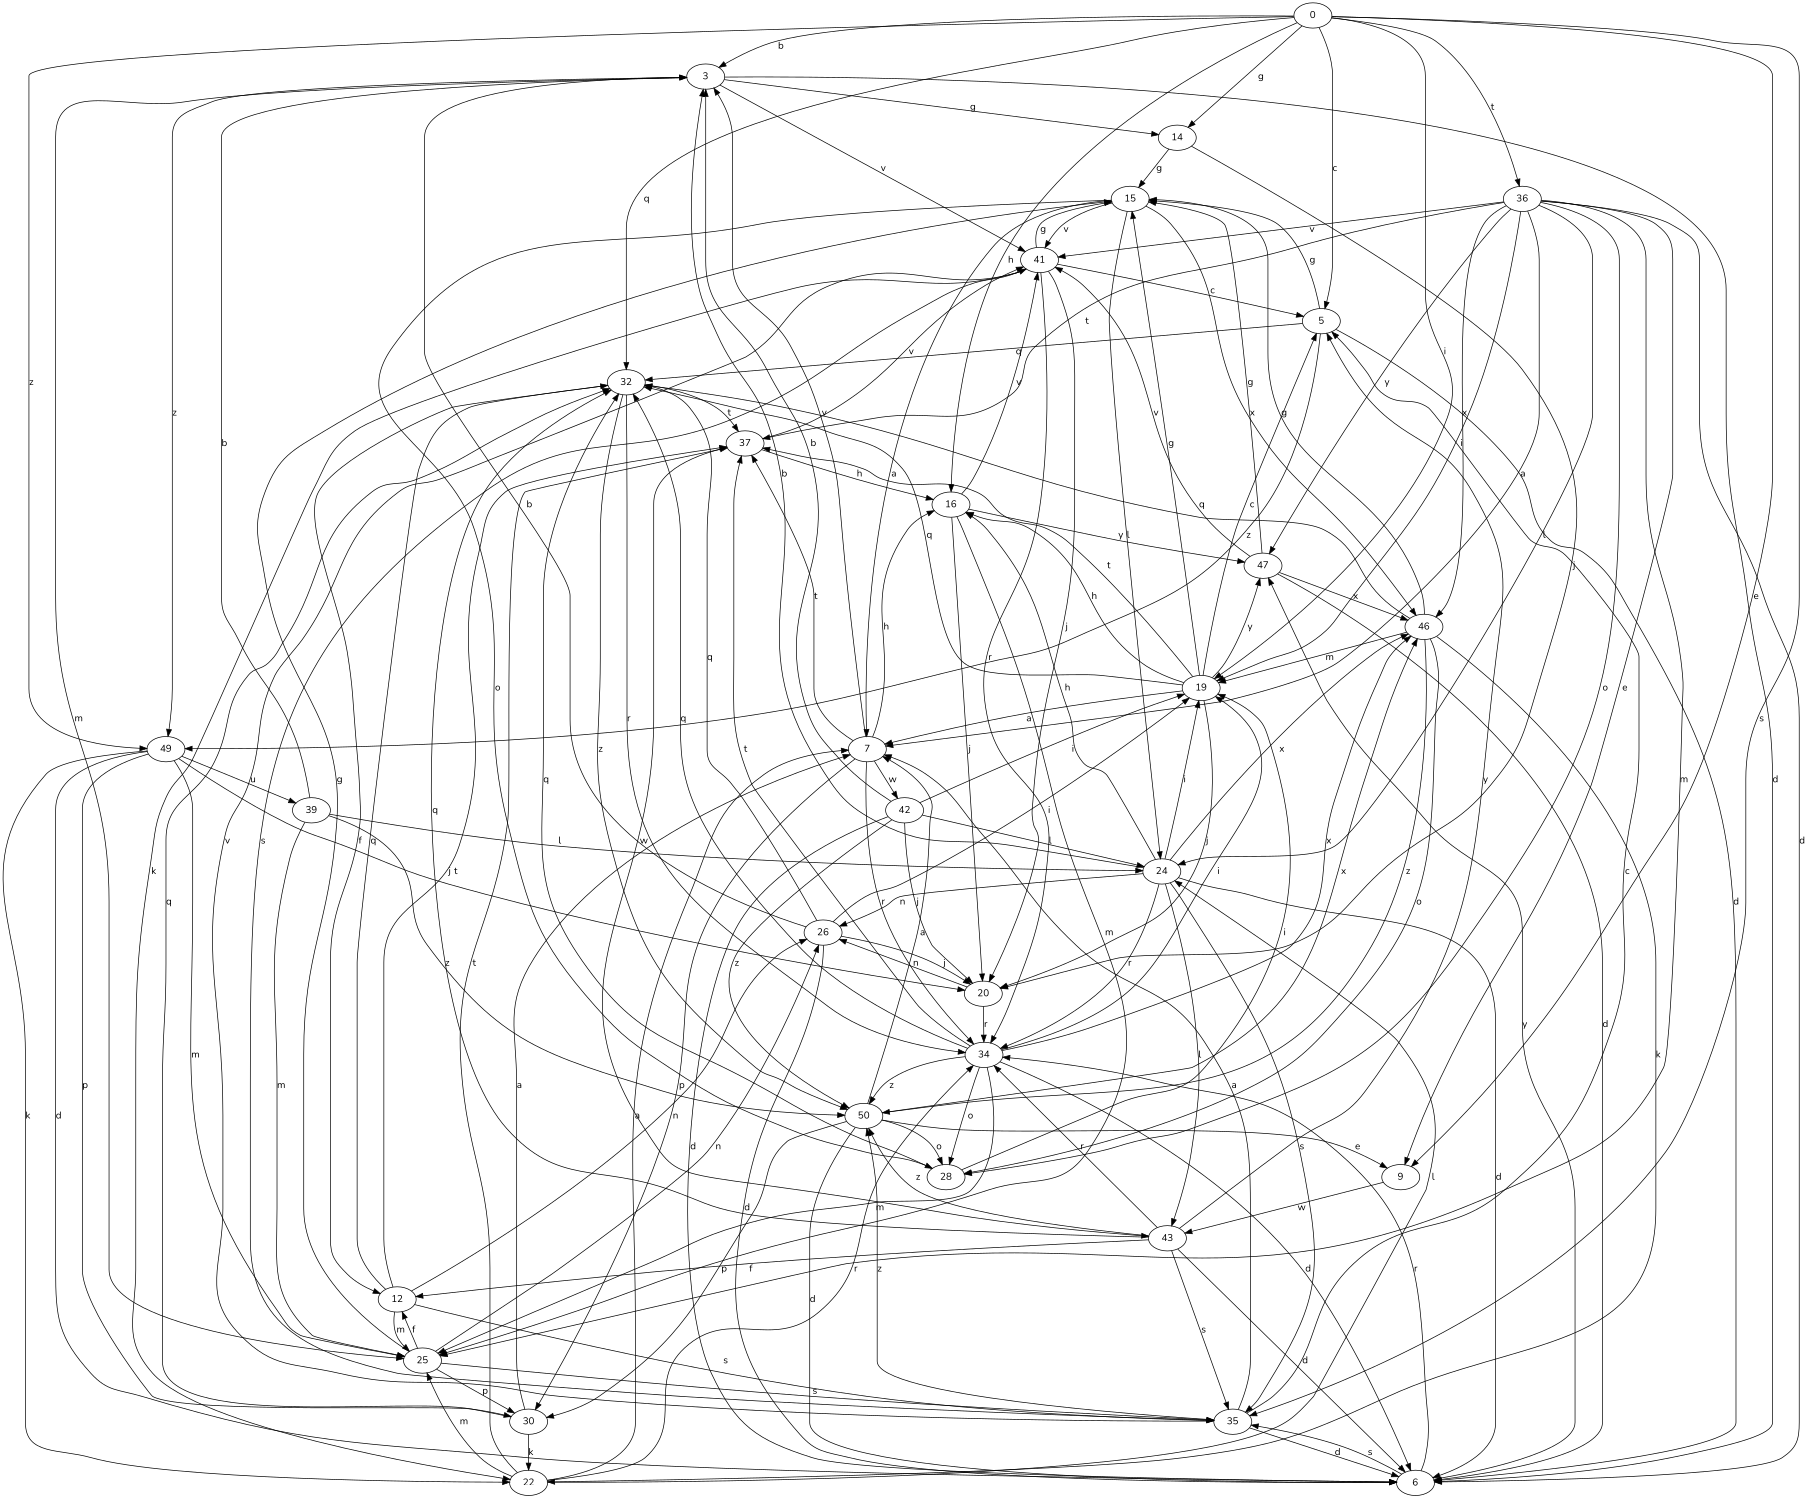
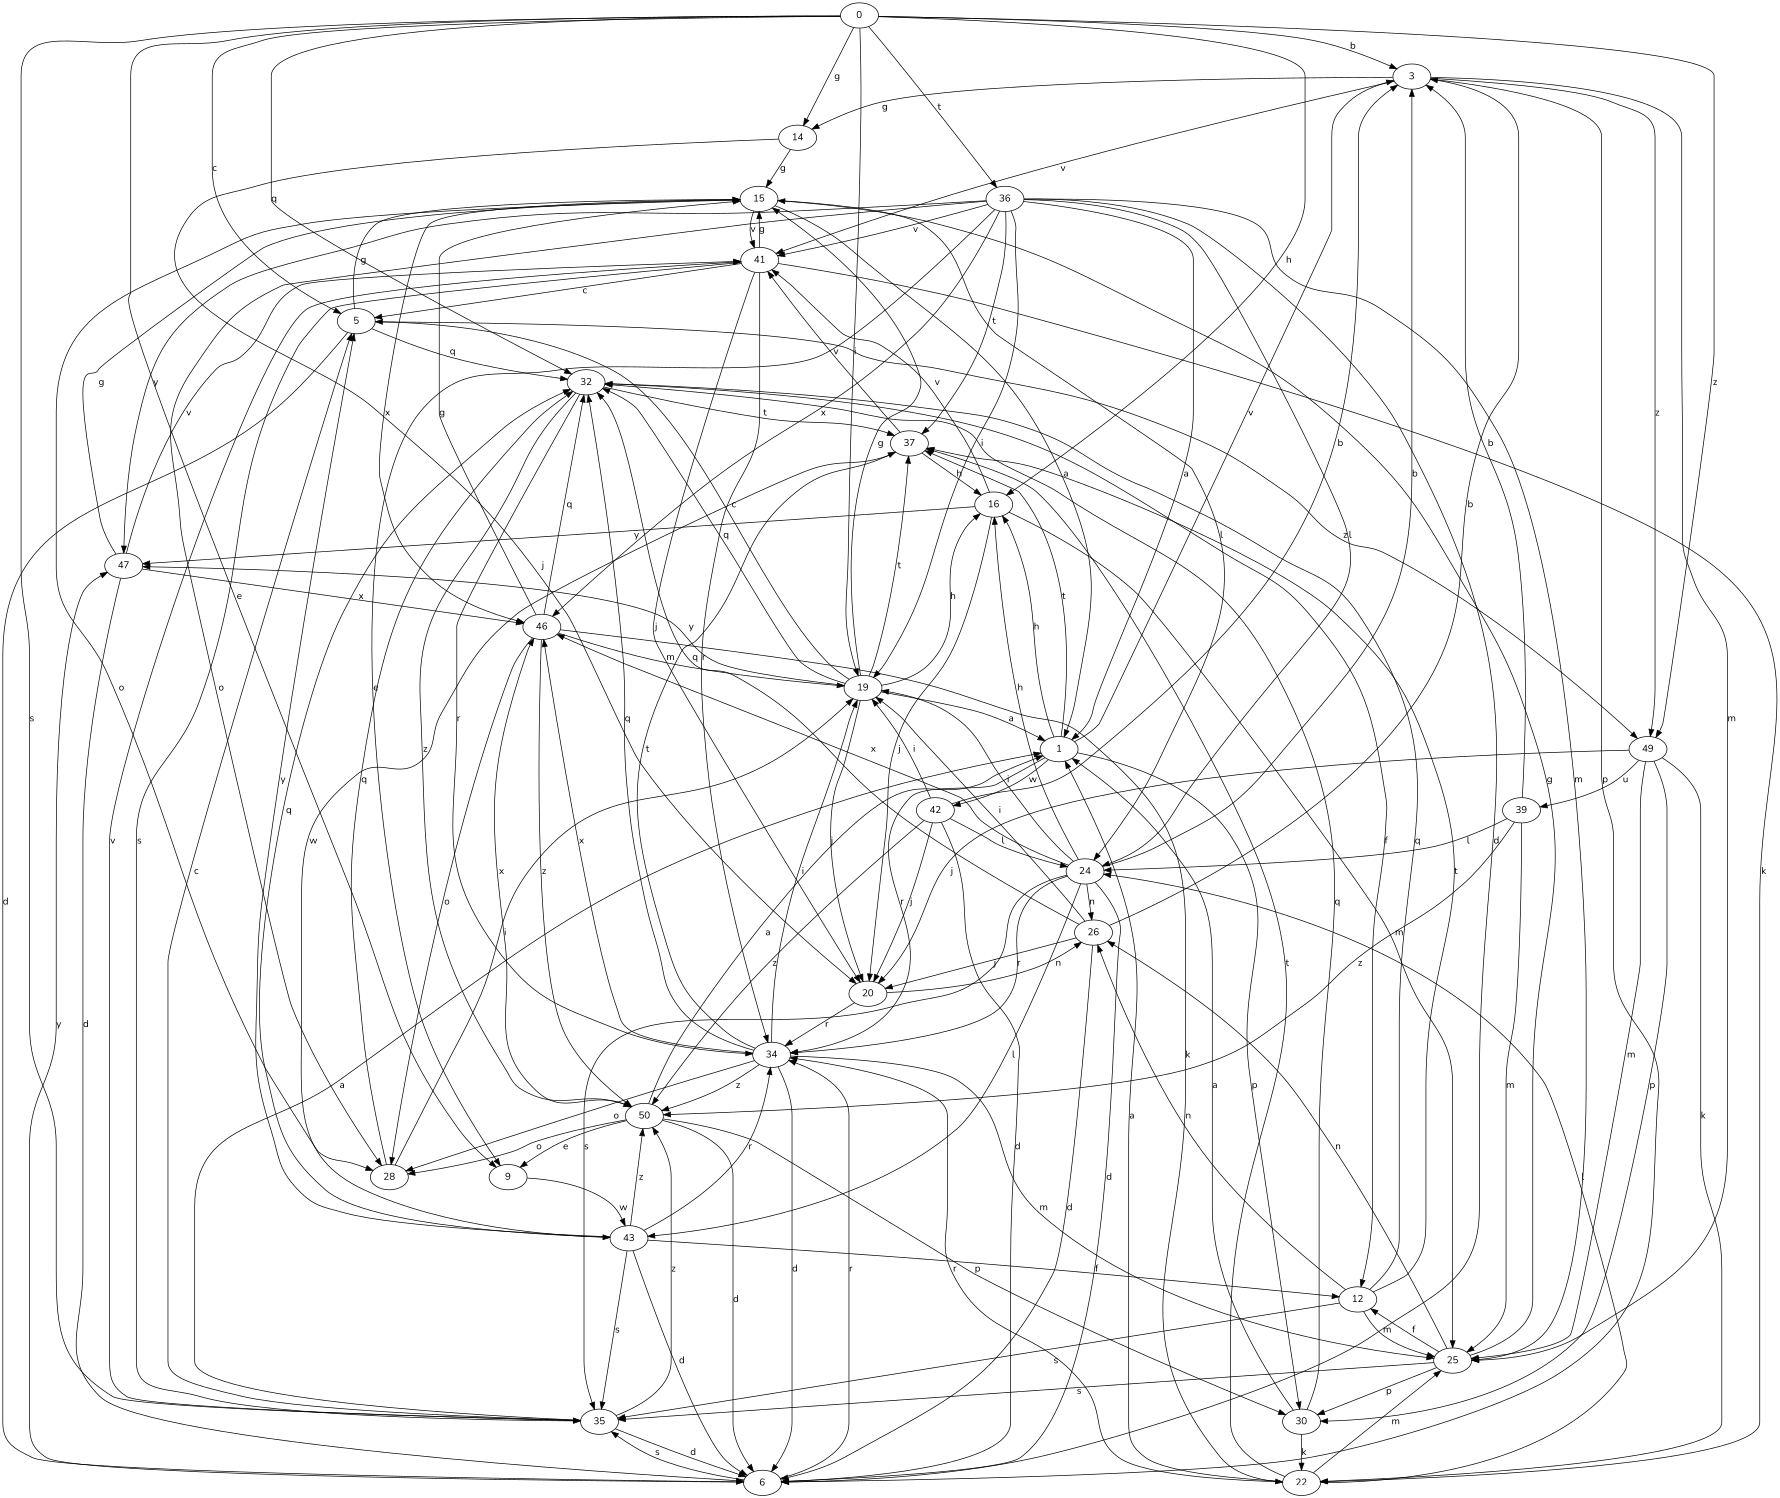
(867, 749) -> (1059, 749)
(1776, 780) -> (1605, 780)
(389, 1446) -> none
